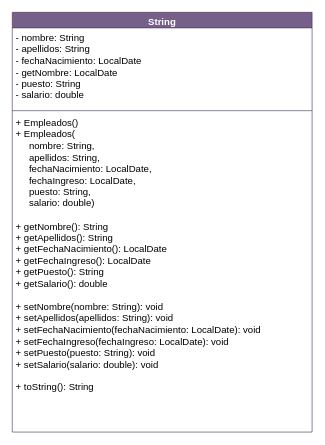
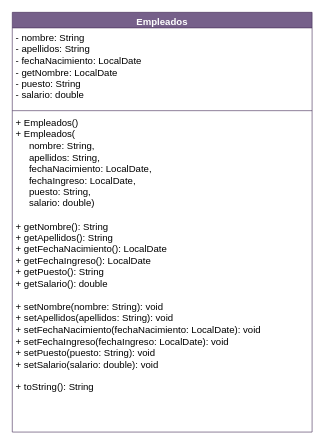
(162, 22) -> (162, 22)
